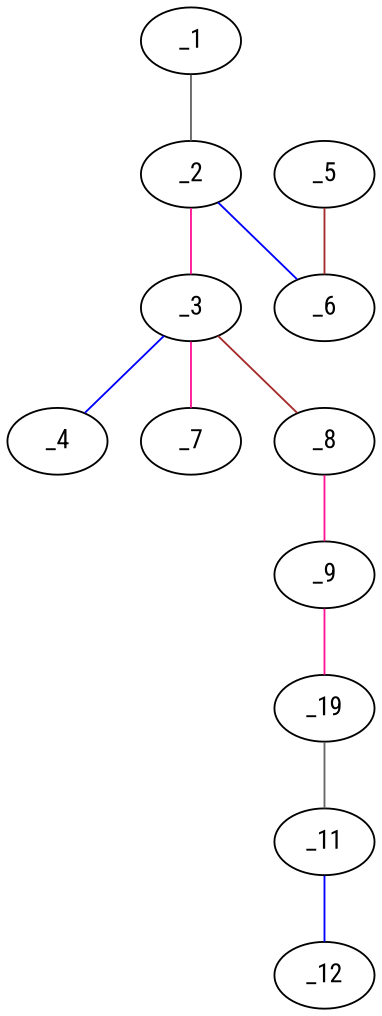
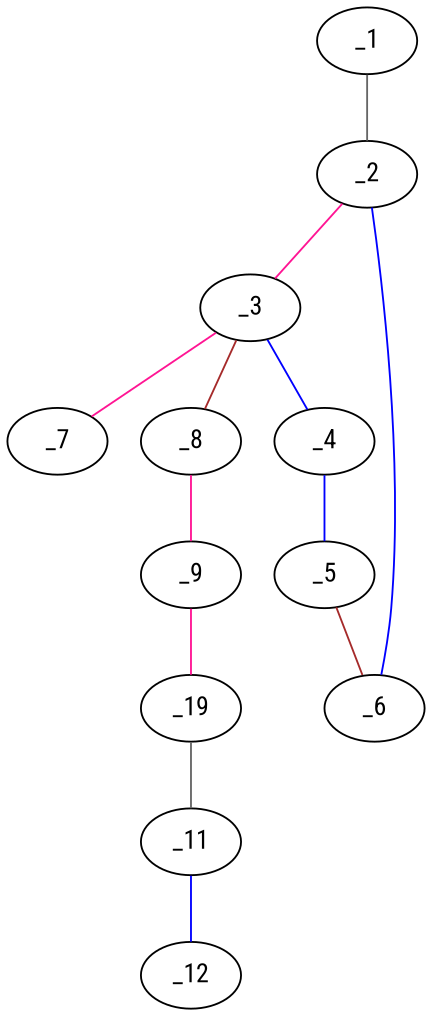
none -> (324, 508)
